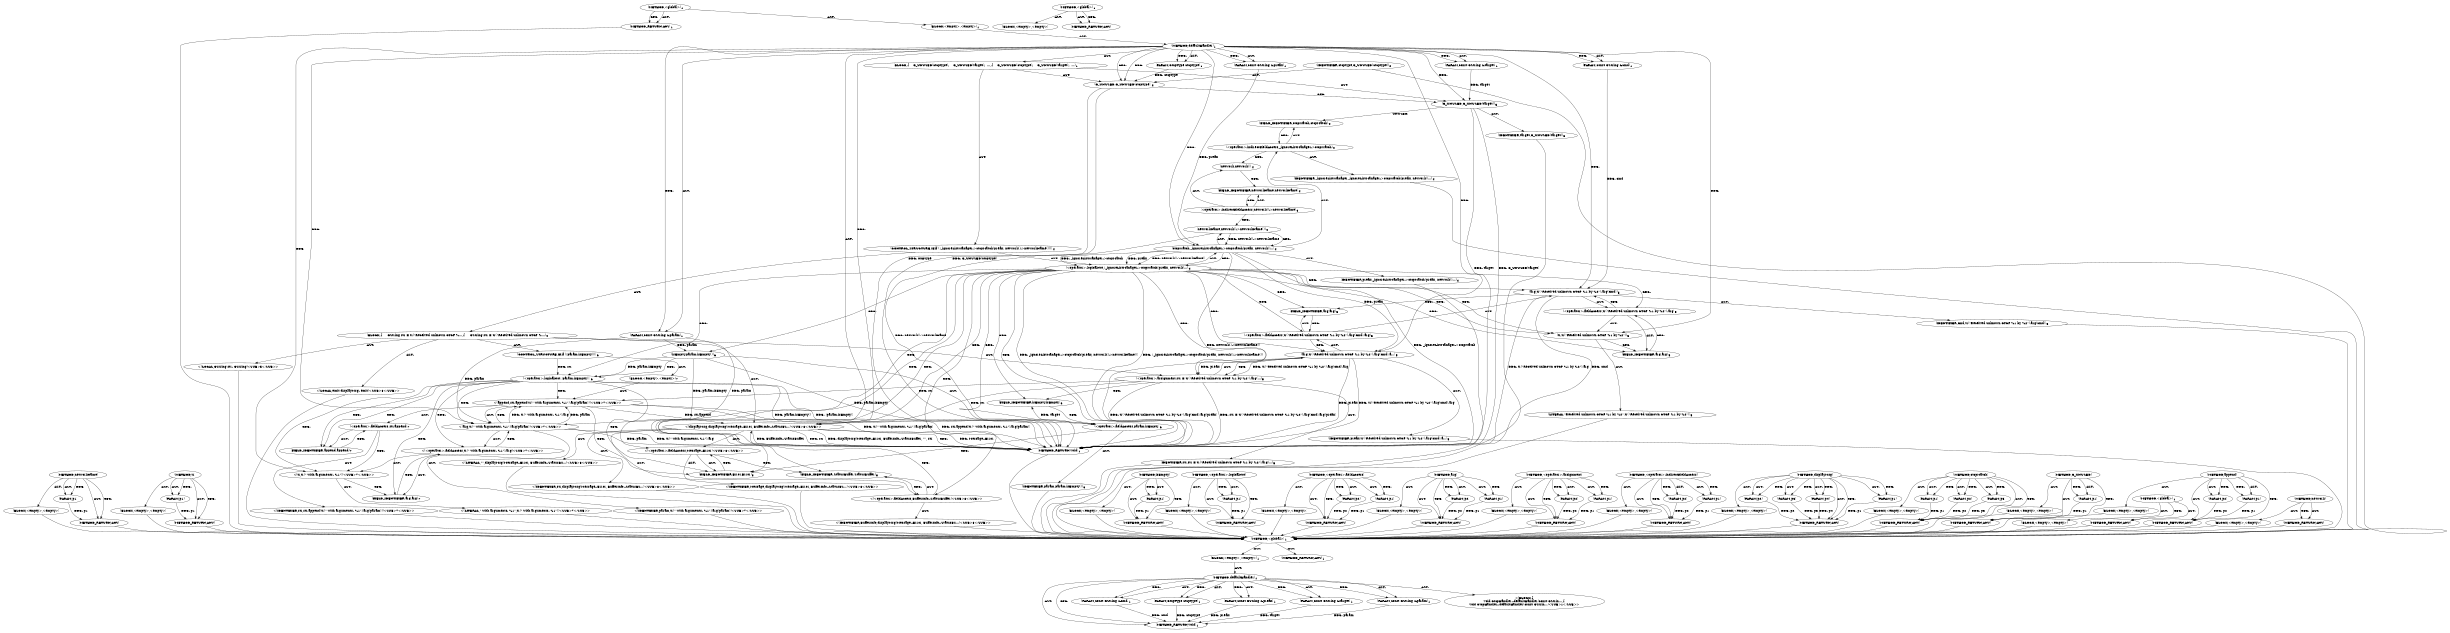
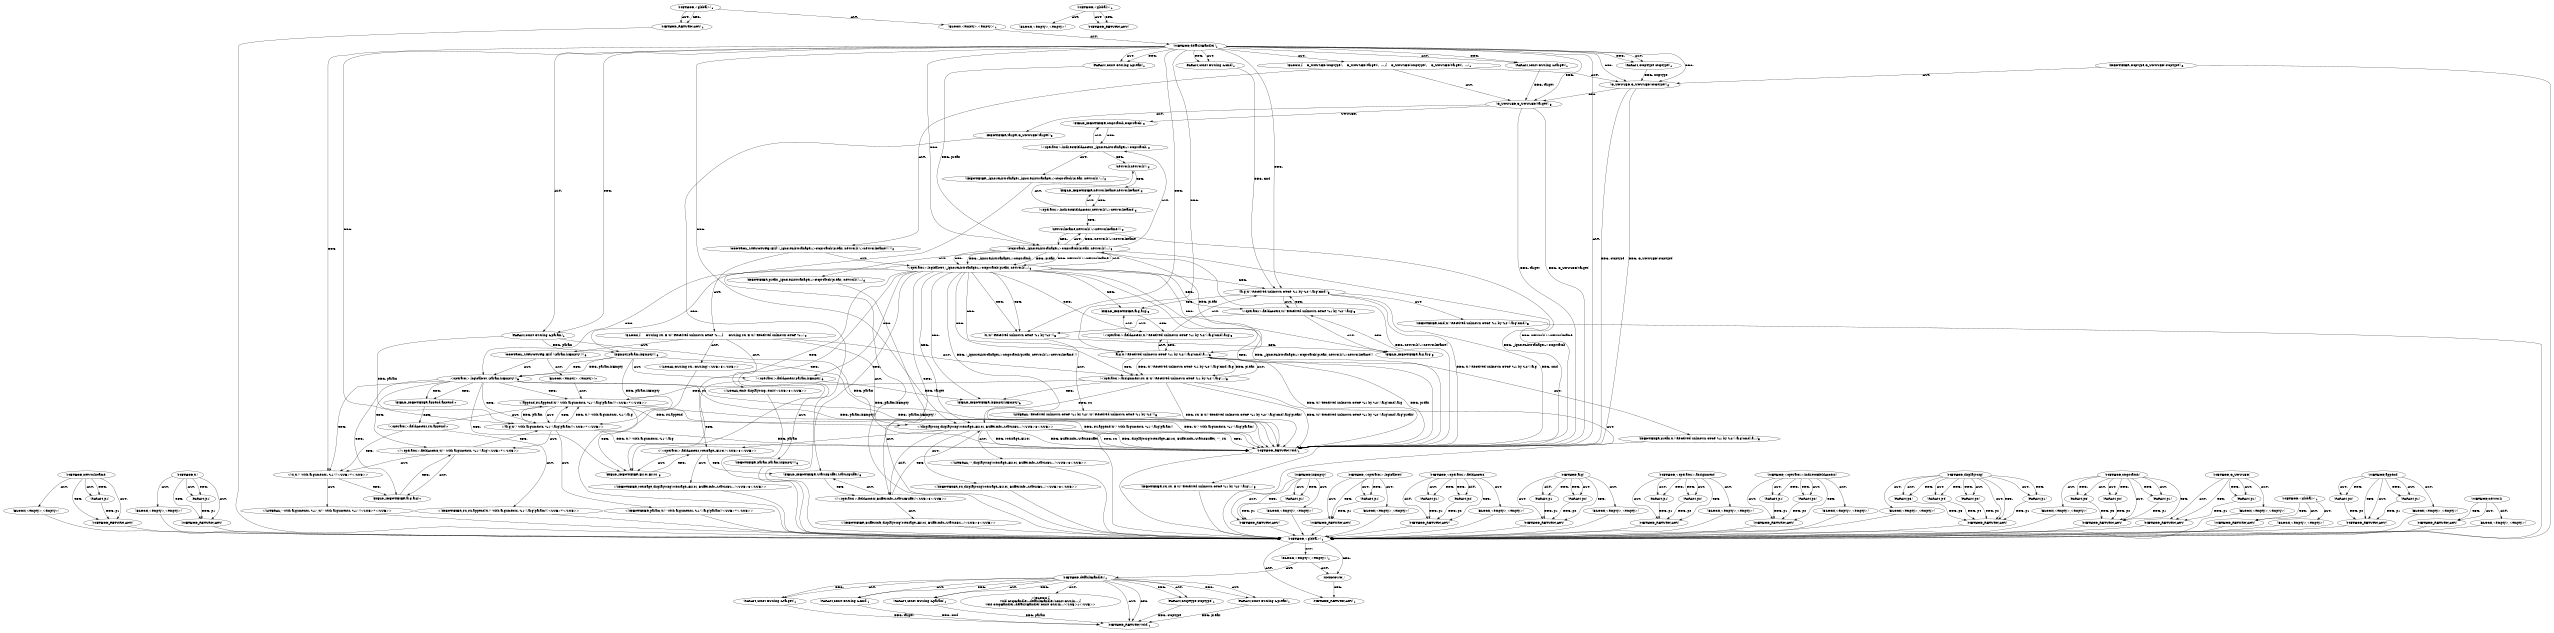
(565, 367) -> (528, 367)
(1069, 419) -> none
(340, 436) -> none
none -> (1334, 578)
